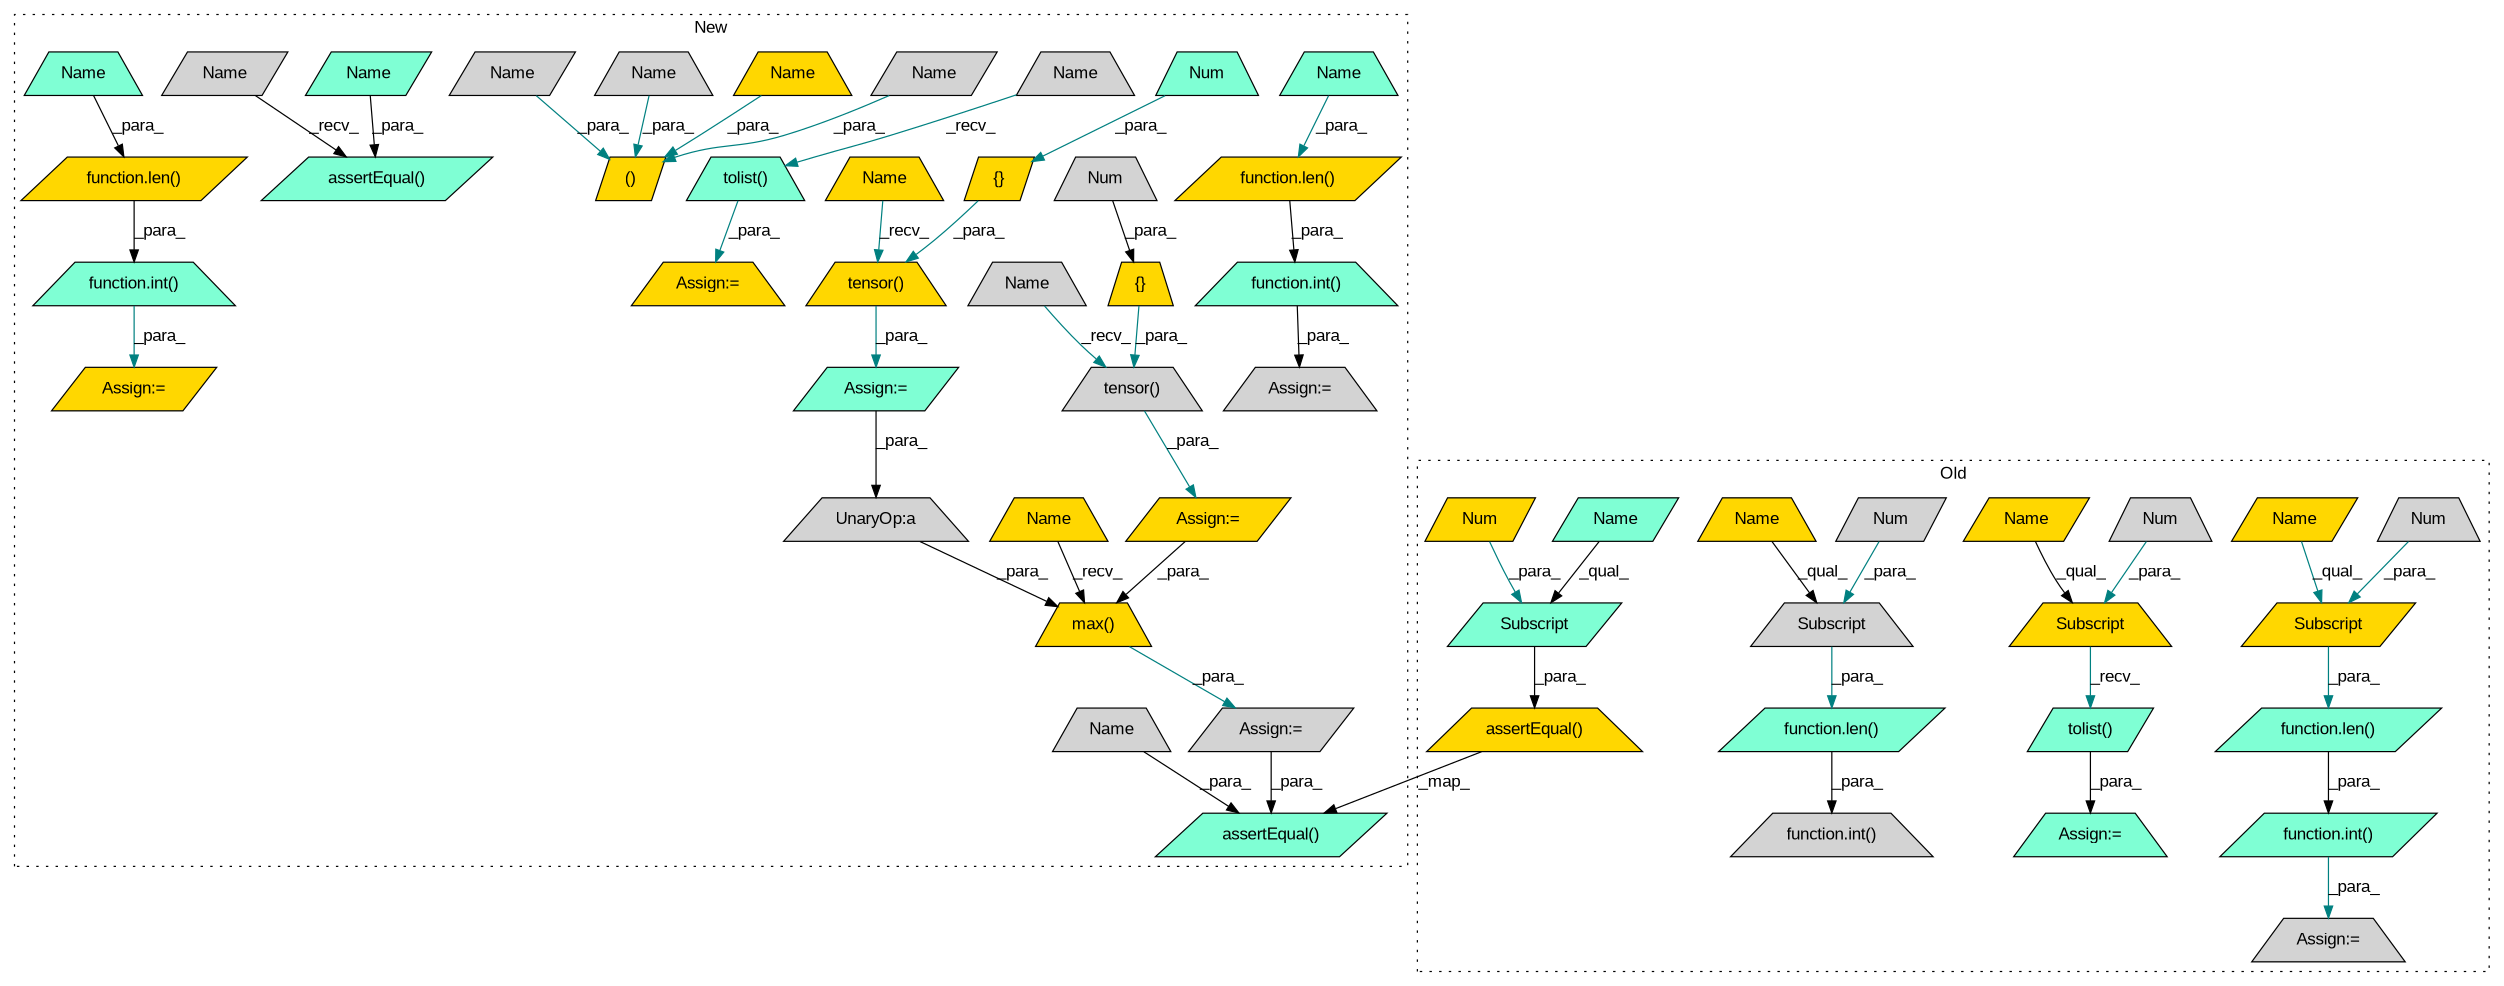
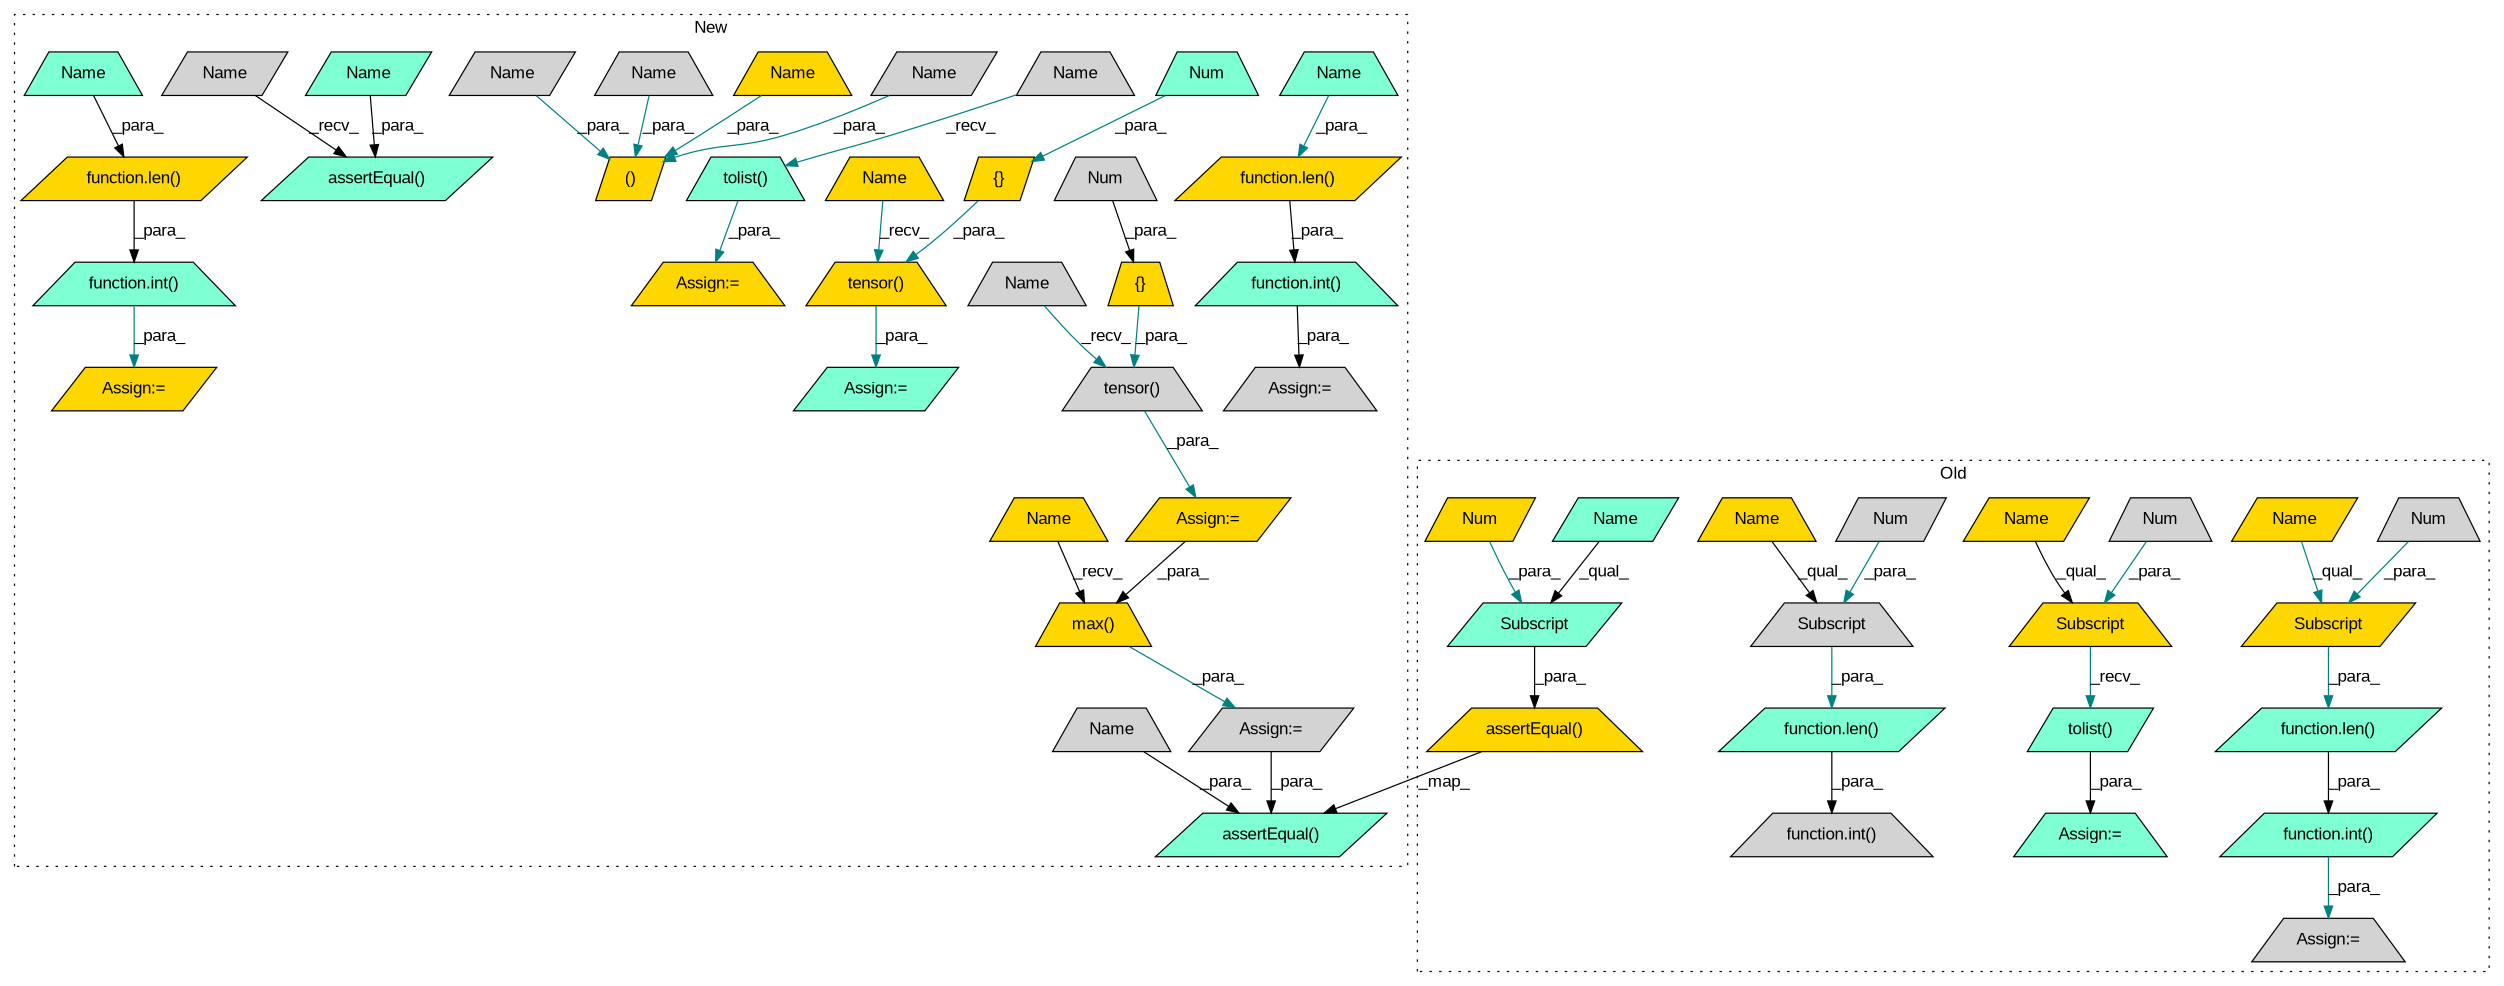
(876, 520) -> none
